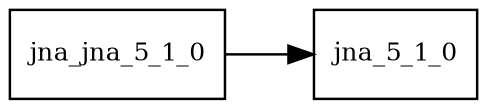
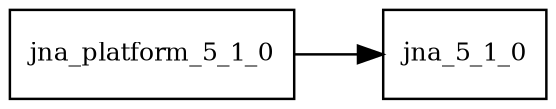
(117, 54) -> (152, 54)
